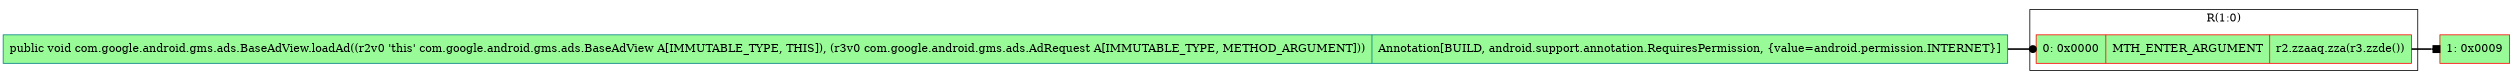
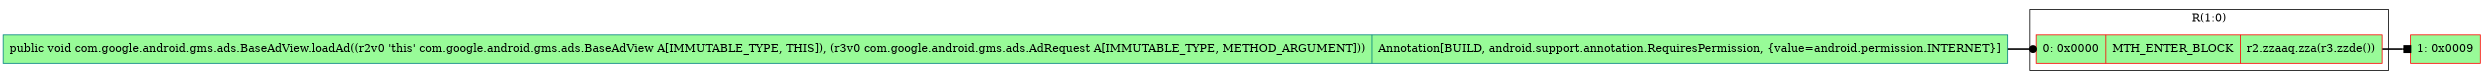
(2188, 49) -> (2173, 49)
